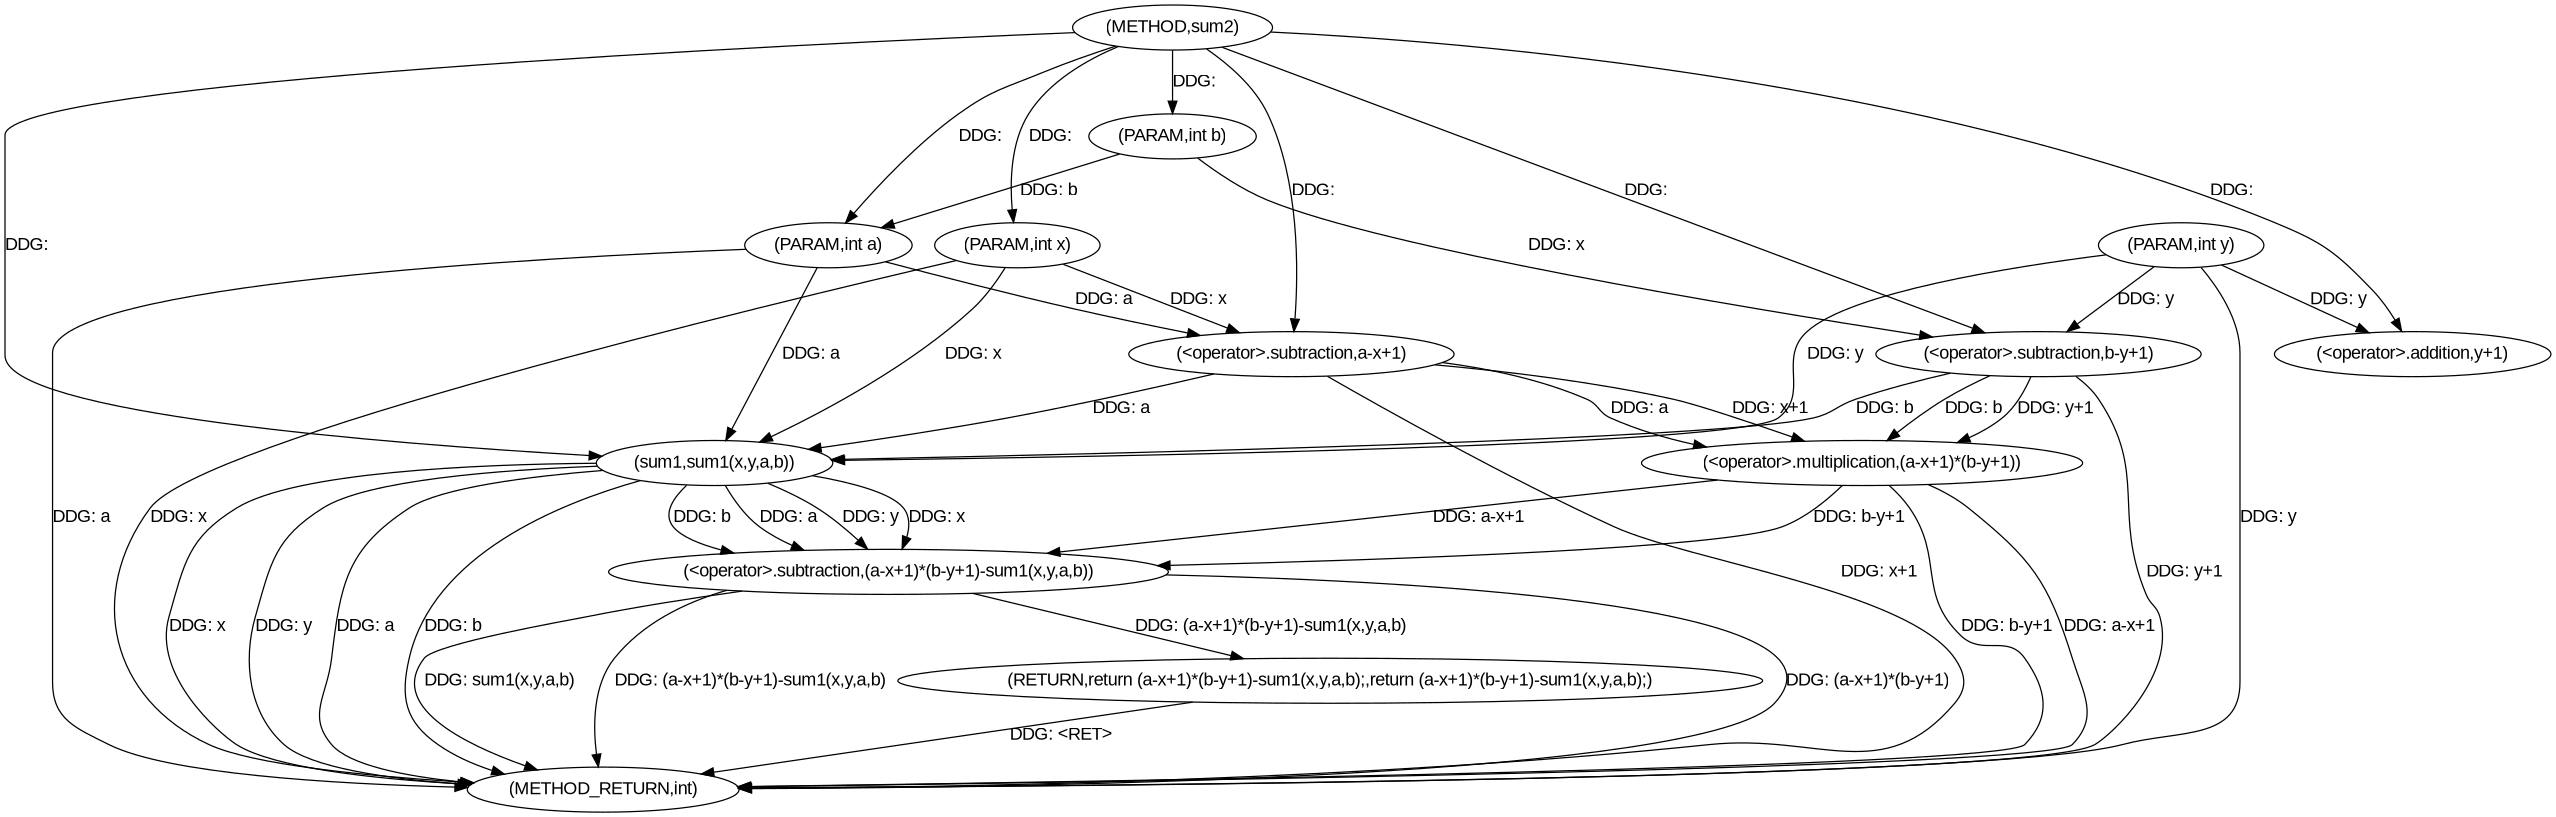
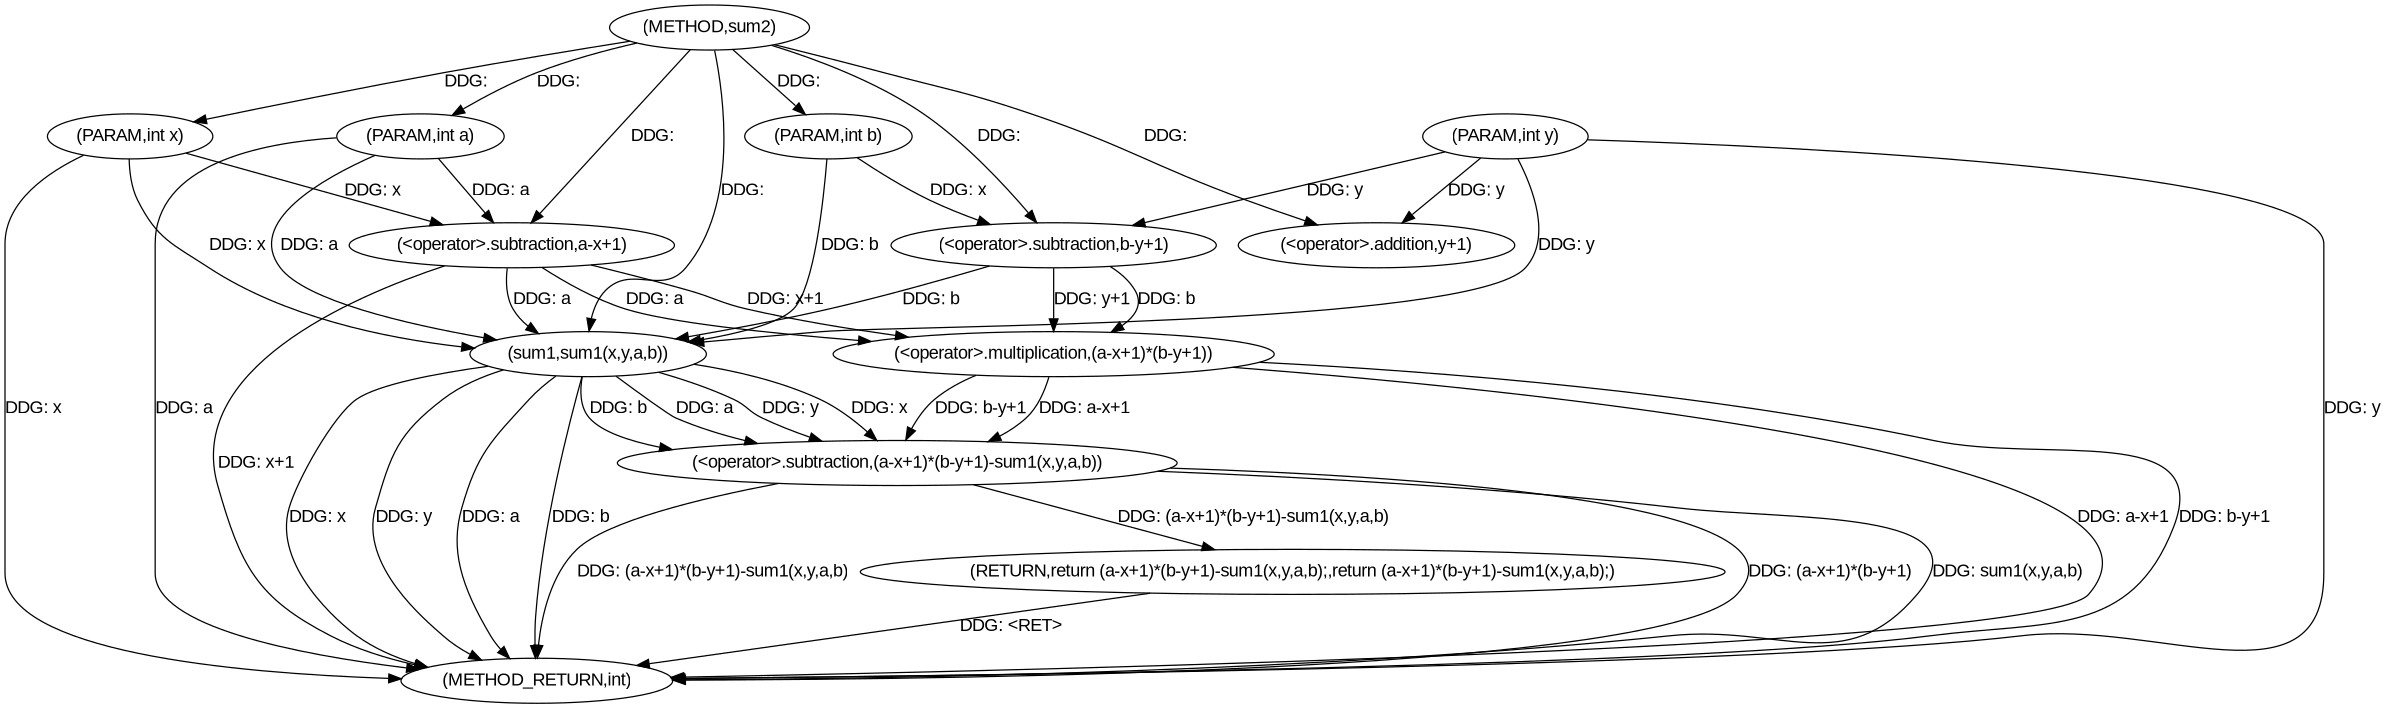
(1001, 191) -> (806, 284)
(1631, 776) -> none
